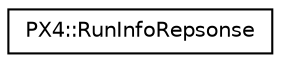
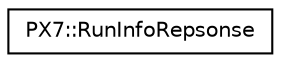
(140, 31) -> (140, 31)
